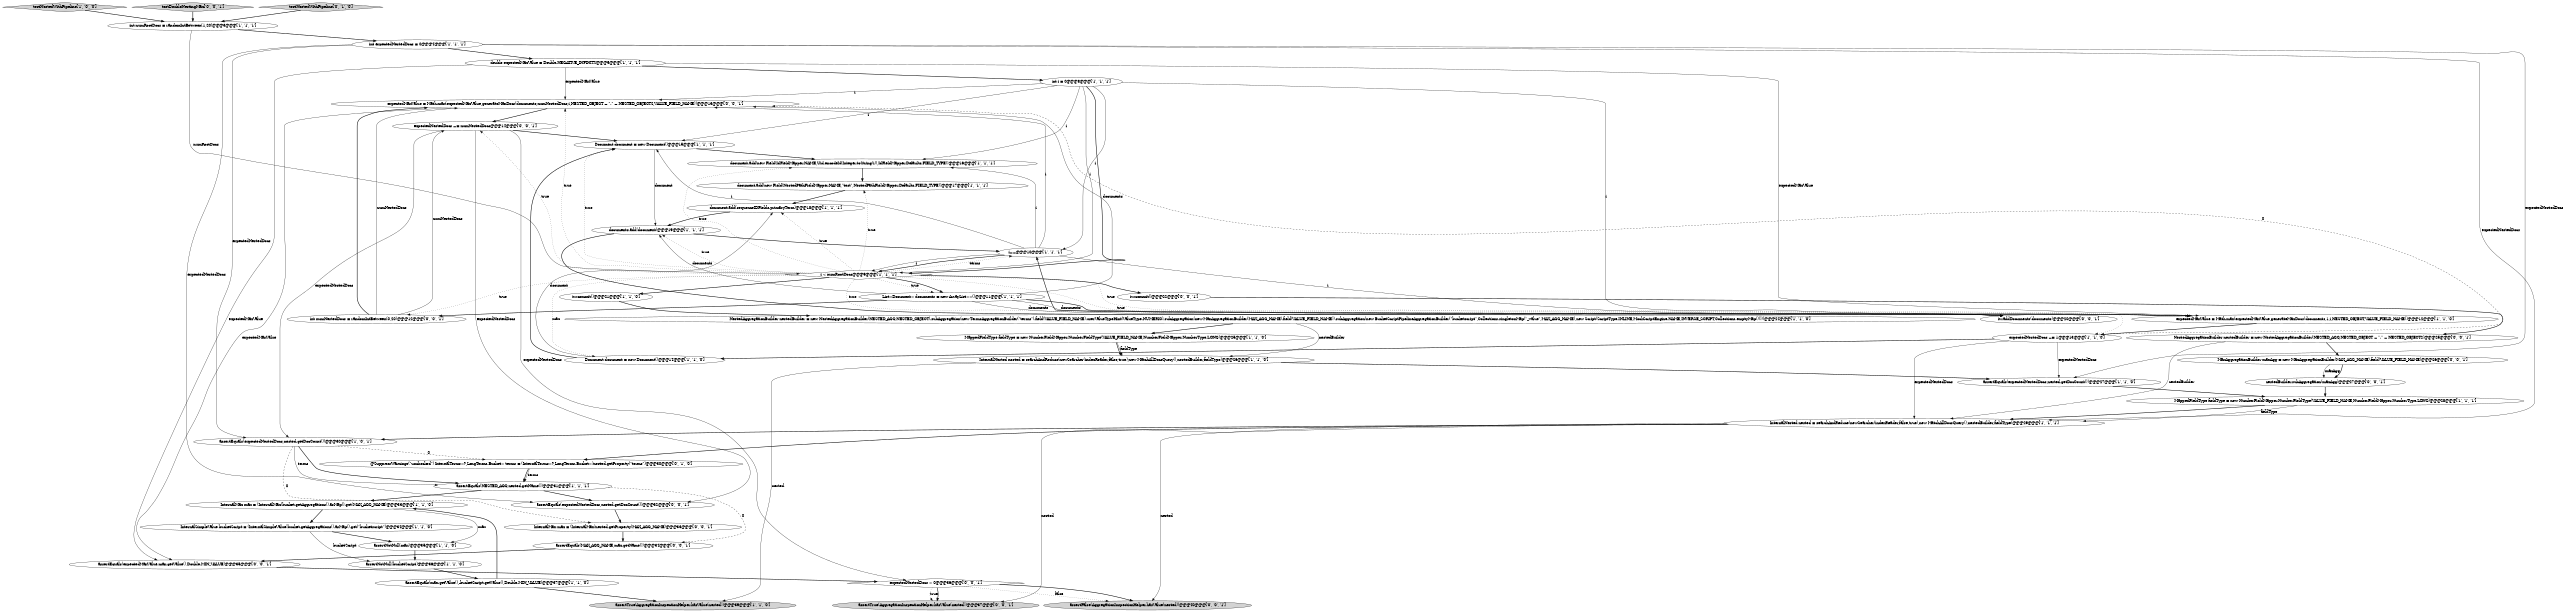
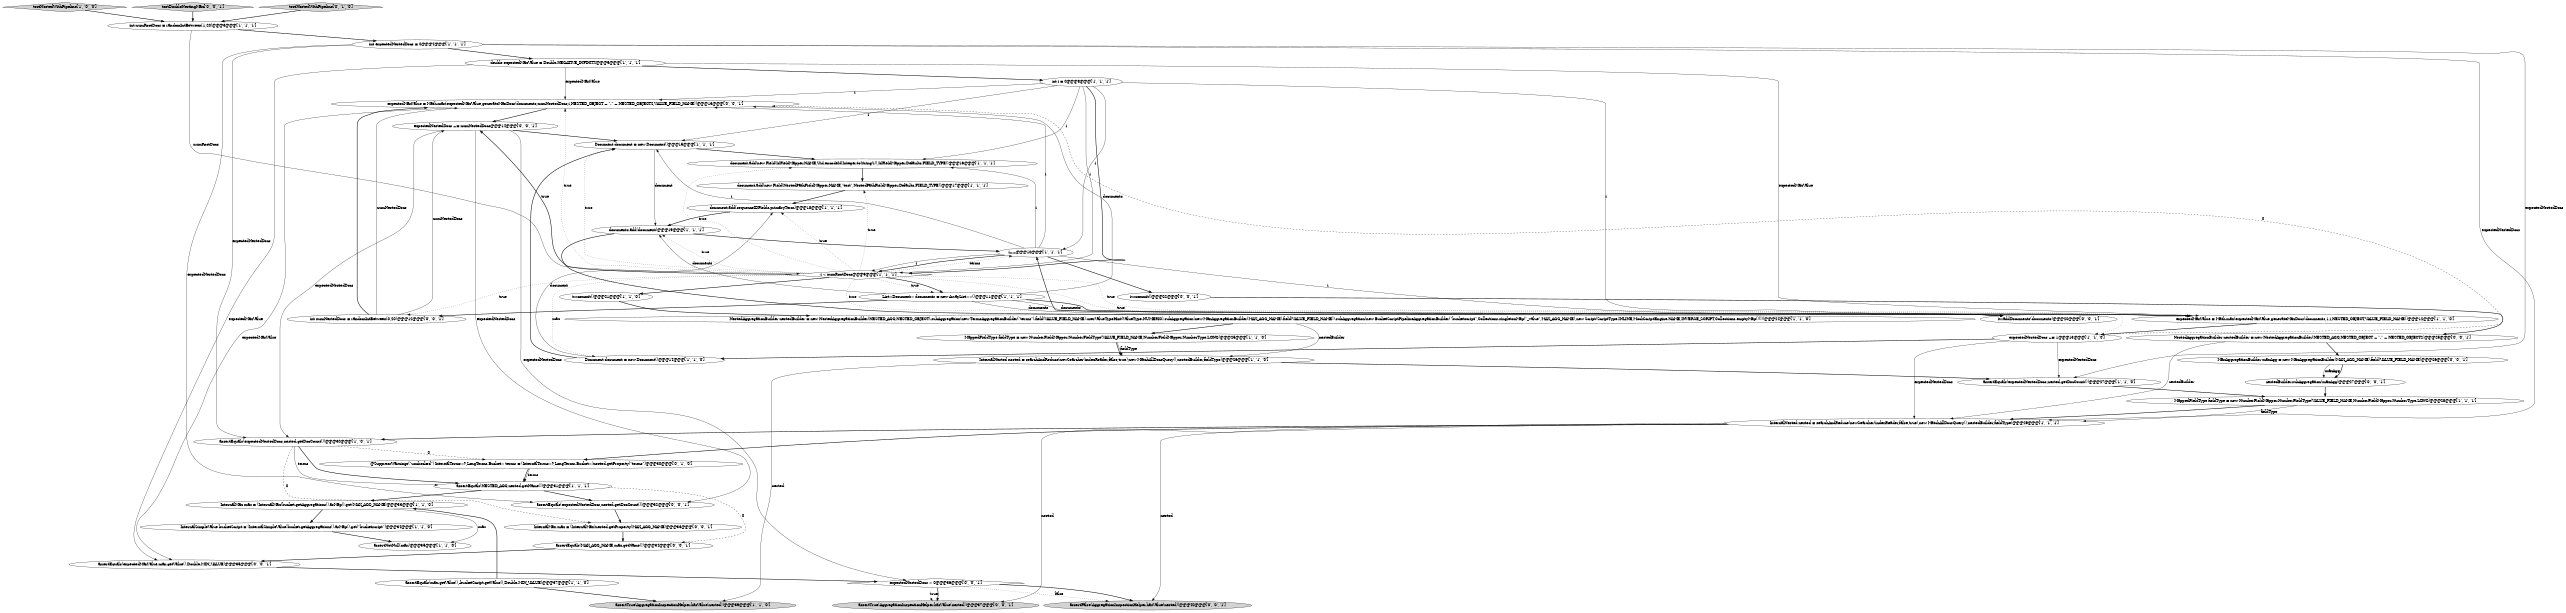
(561, 261) -> (561, 261)
(1030, 278) -> (1098, 274)
(415, 565) -> none
